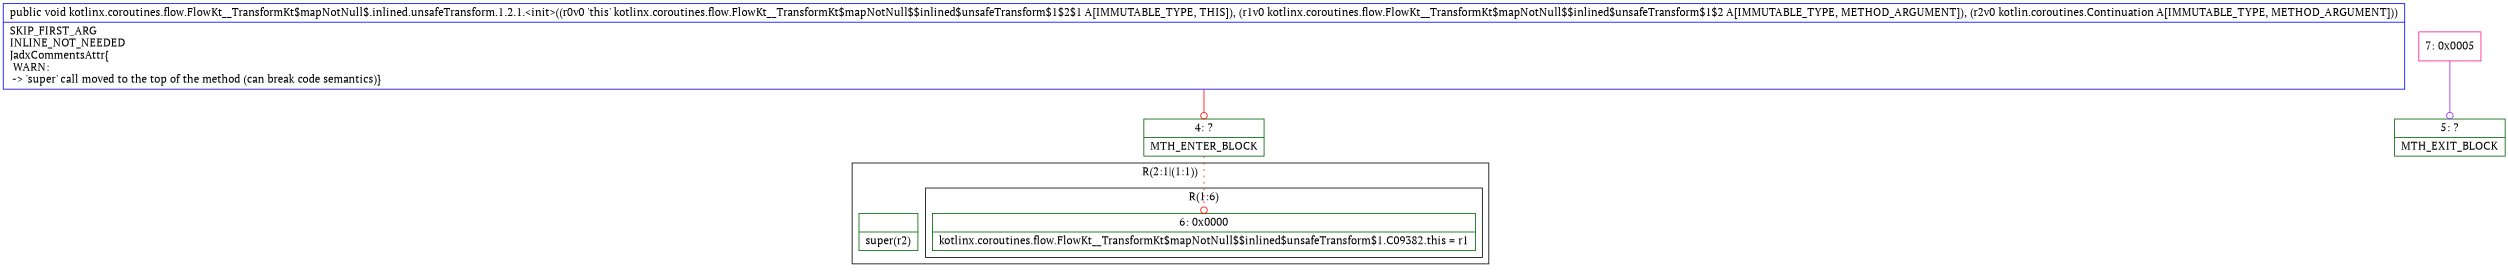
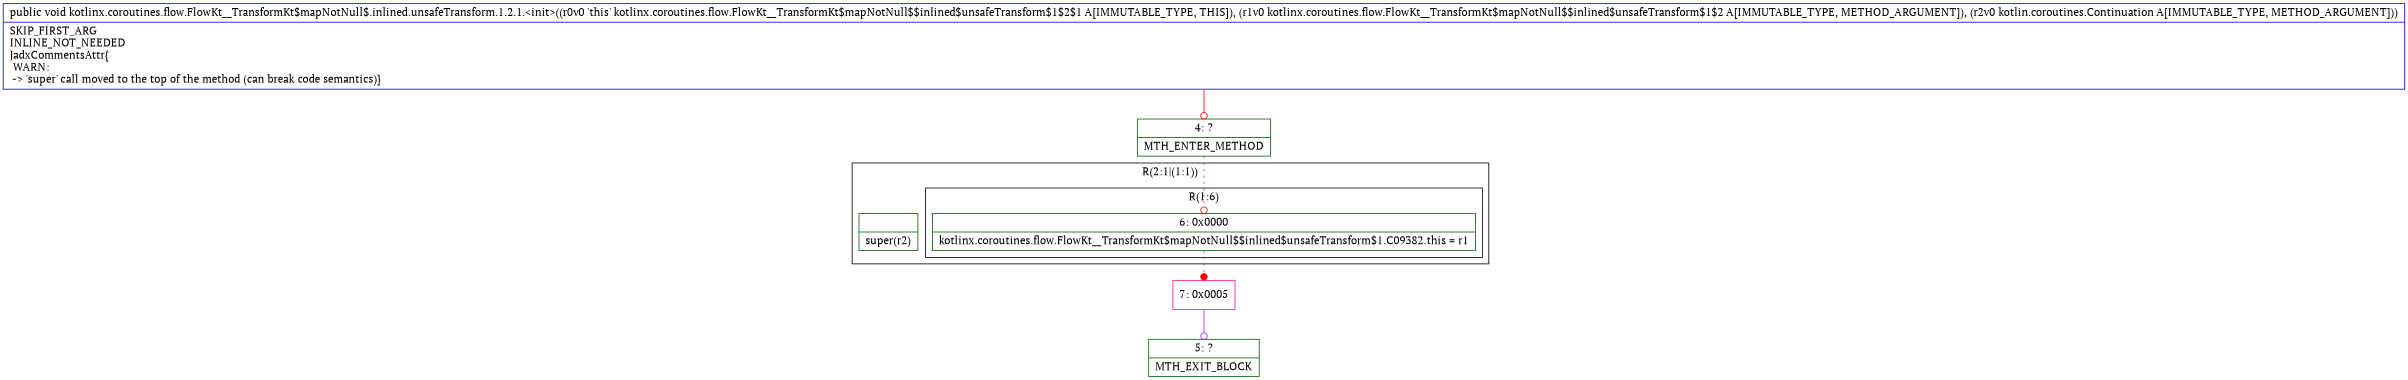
(1204, 146) -> (1204, 146)
none -> (1204, 262)
